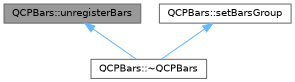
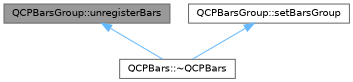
(72, 14) -> (87, 14)
(225, 14) -> (269, 14)
